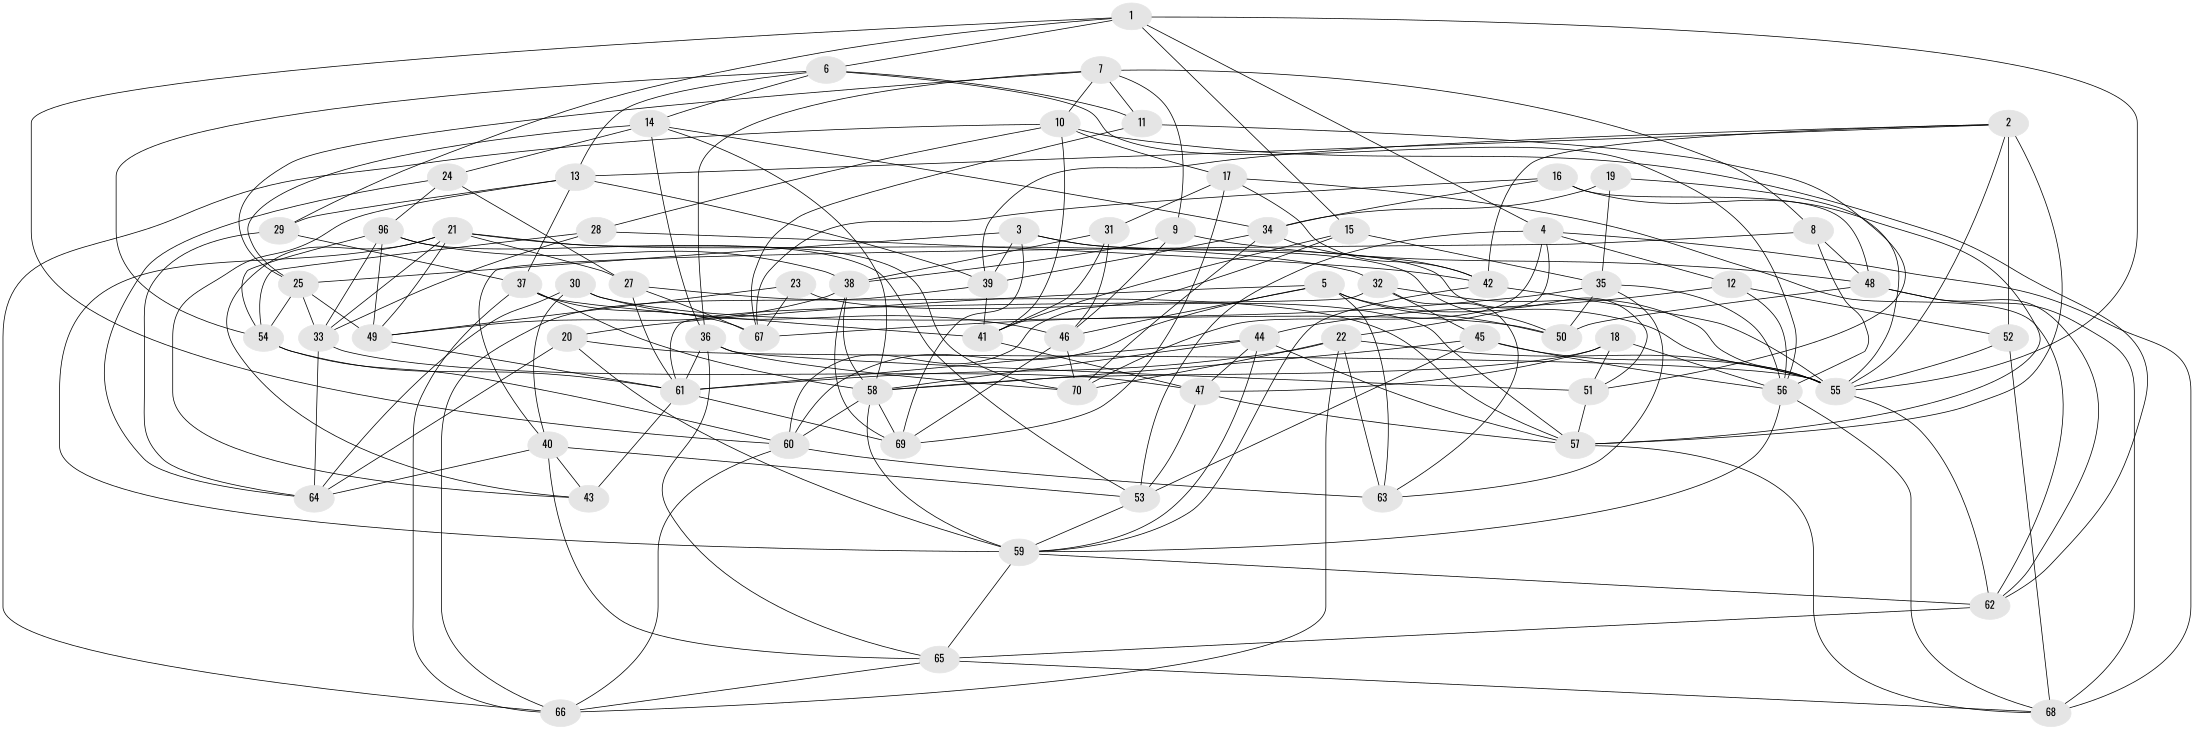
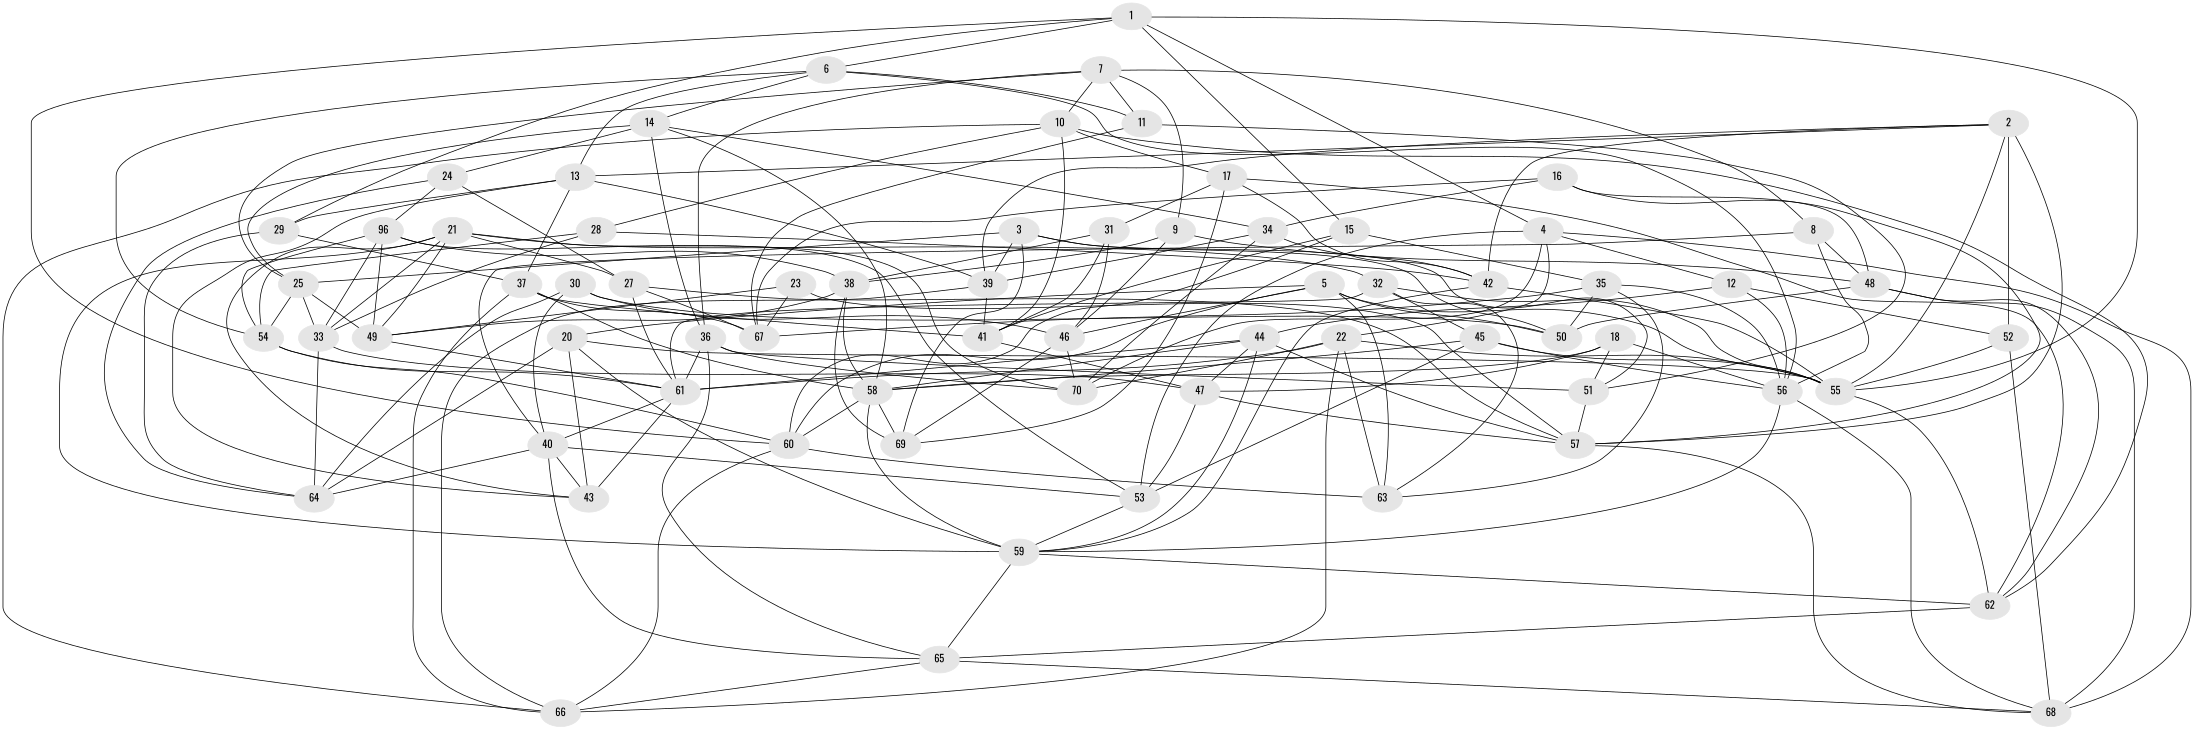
(1611, 177) -> none
(786, 417) -> (614, 418)
none -> (578, 418)
